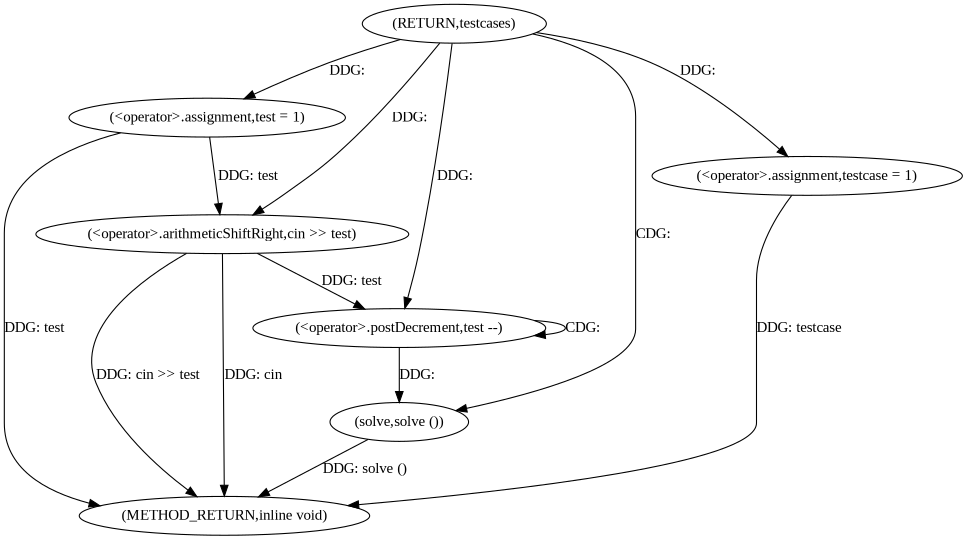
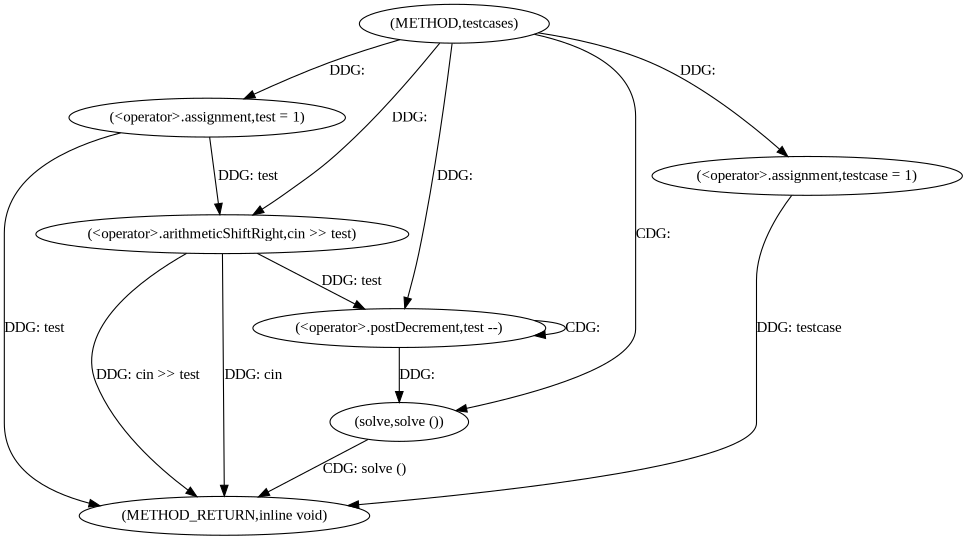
(454, 24) -> (454, 24)
(365, 469) -> (365, 469)
